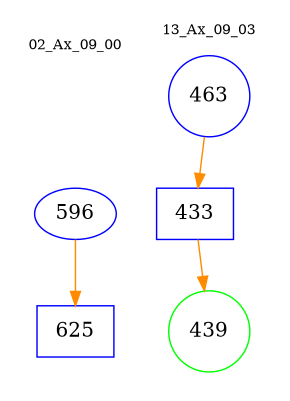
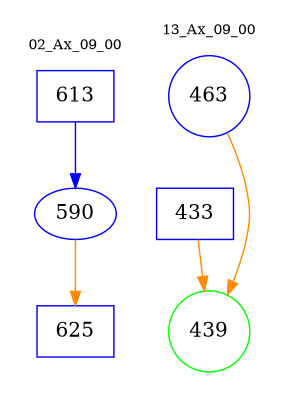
(209, 31) -> (209, 31)
none -> (75, 96)
(202, 155) -> (249, 207)
(75, 214) -> (75, 214)
